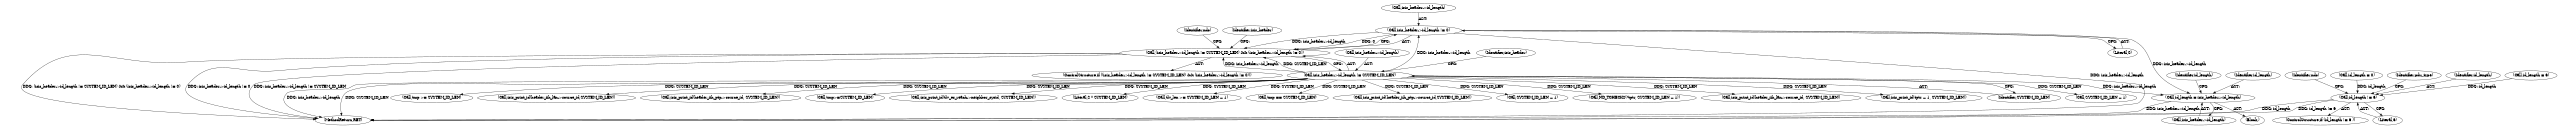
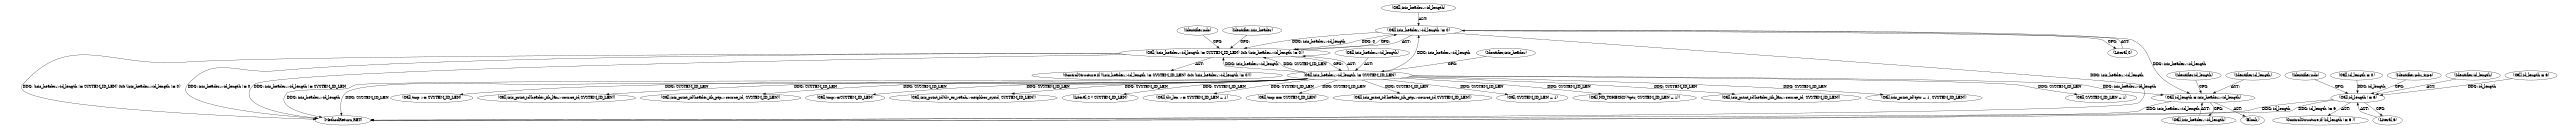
(2024, 98) -> none
